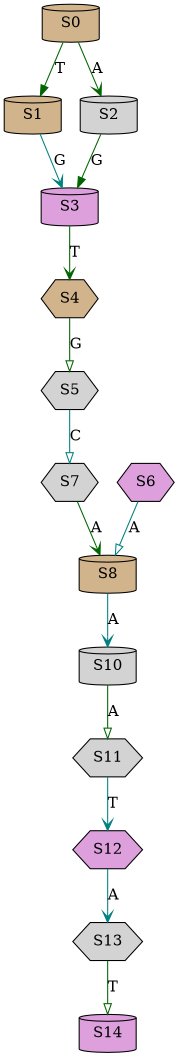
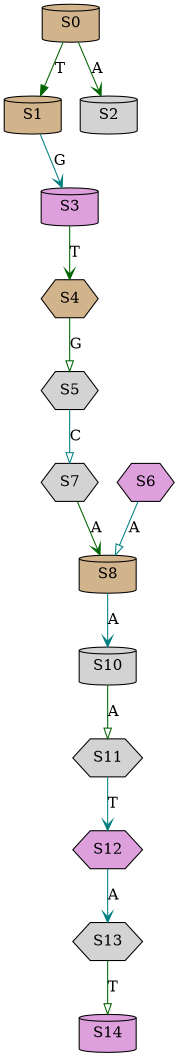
(91, 156) -> none
